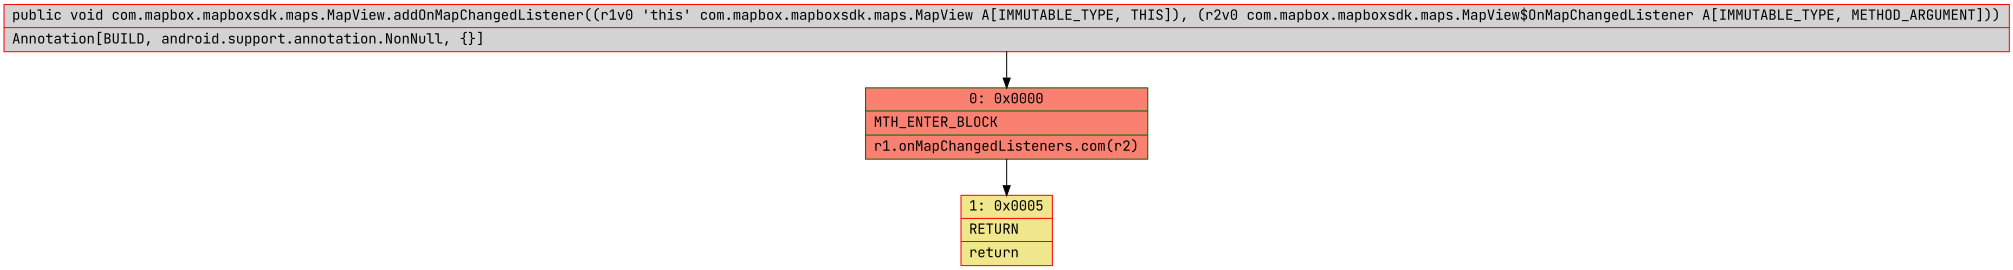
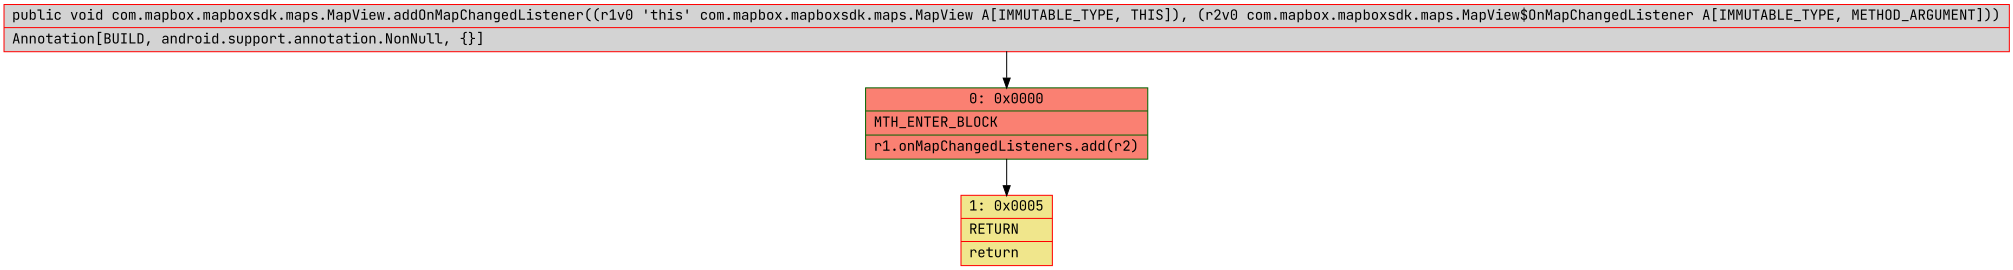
(1007, 147) -> (1007, 147)
